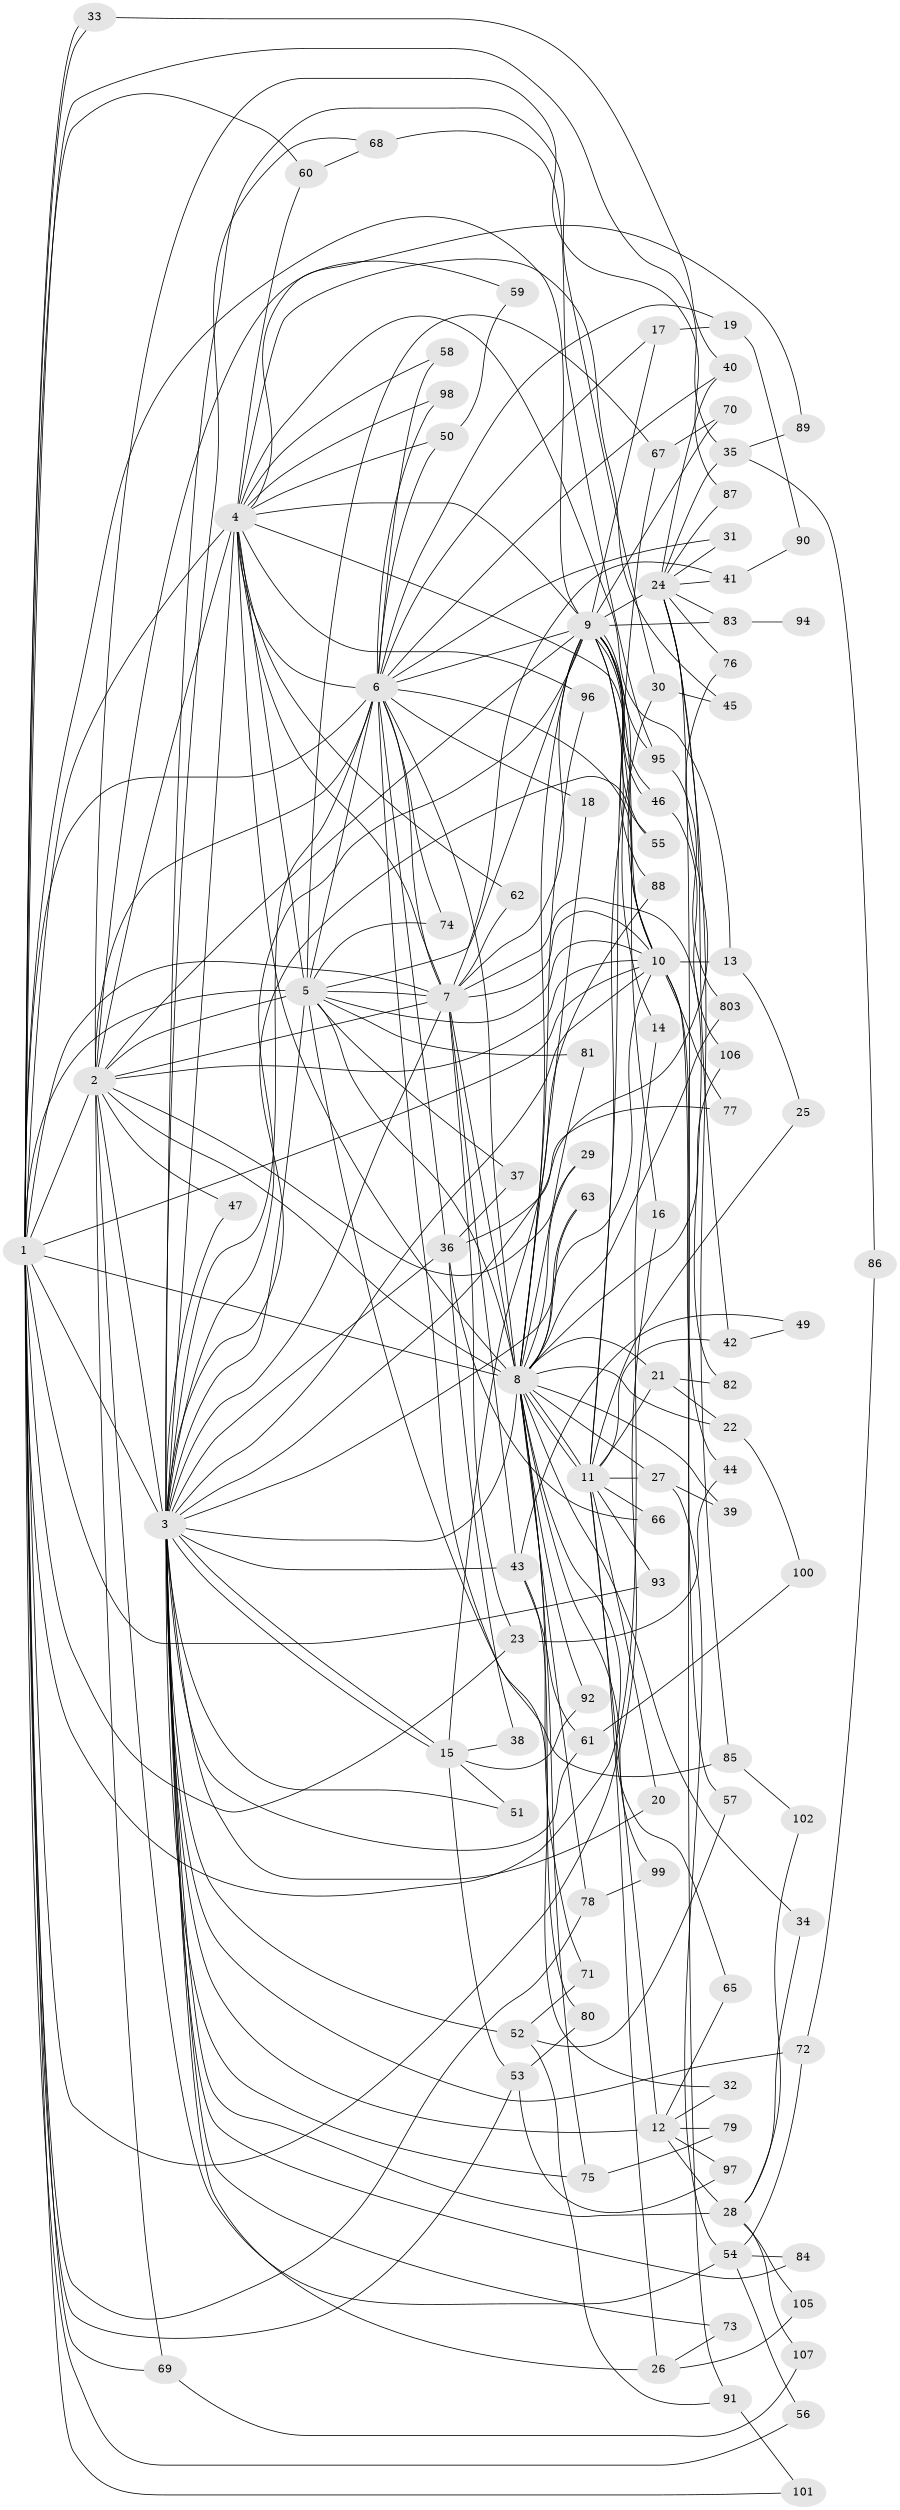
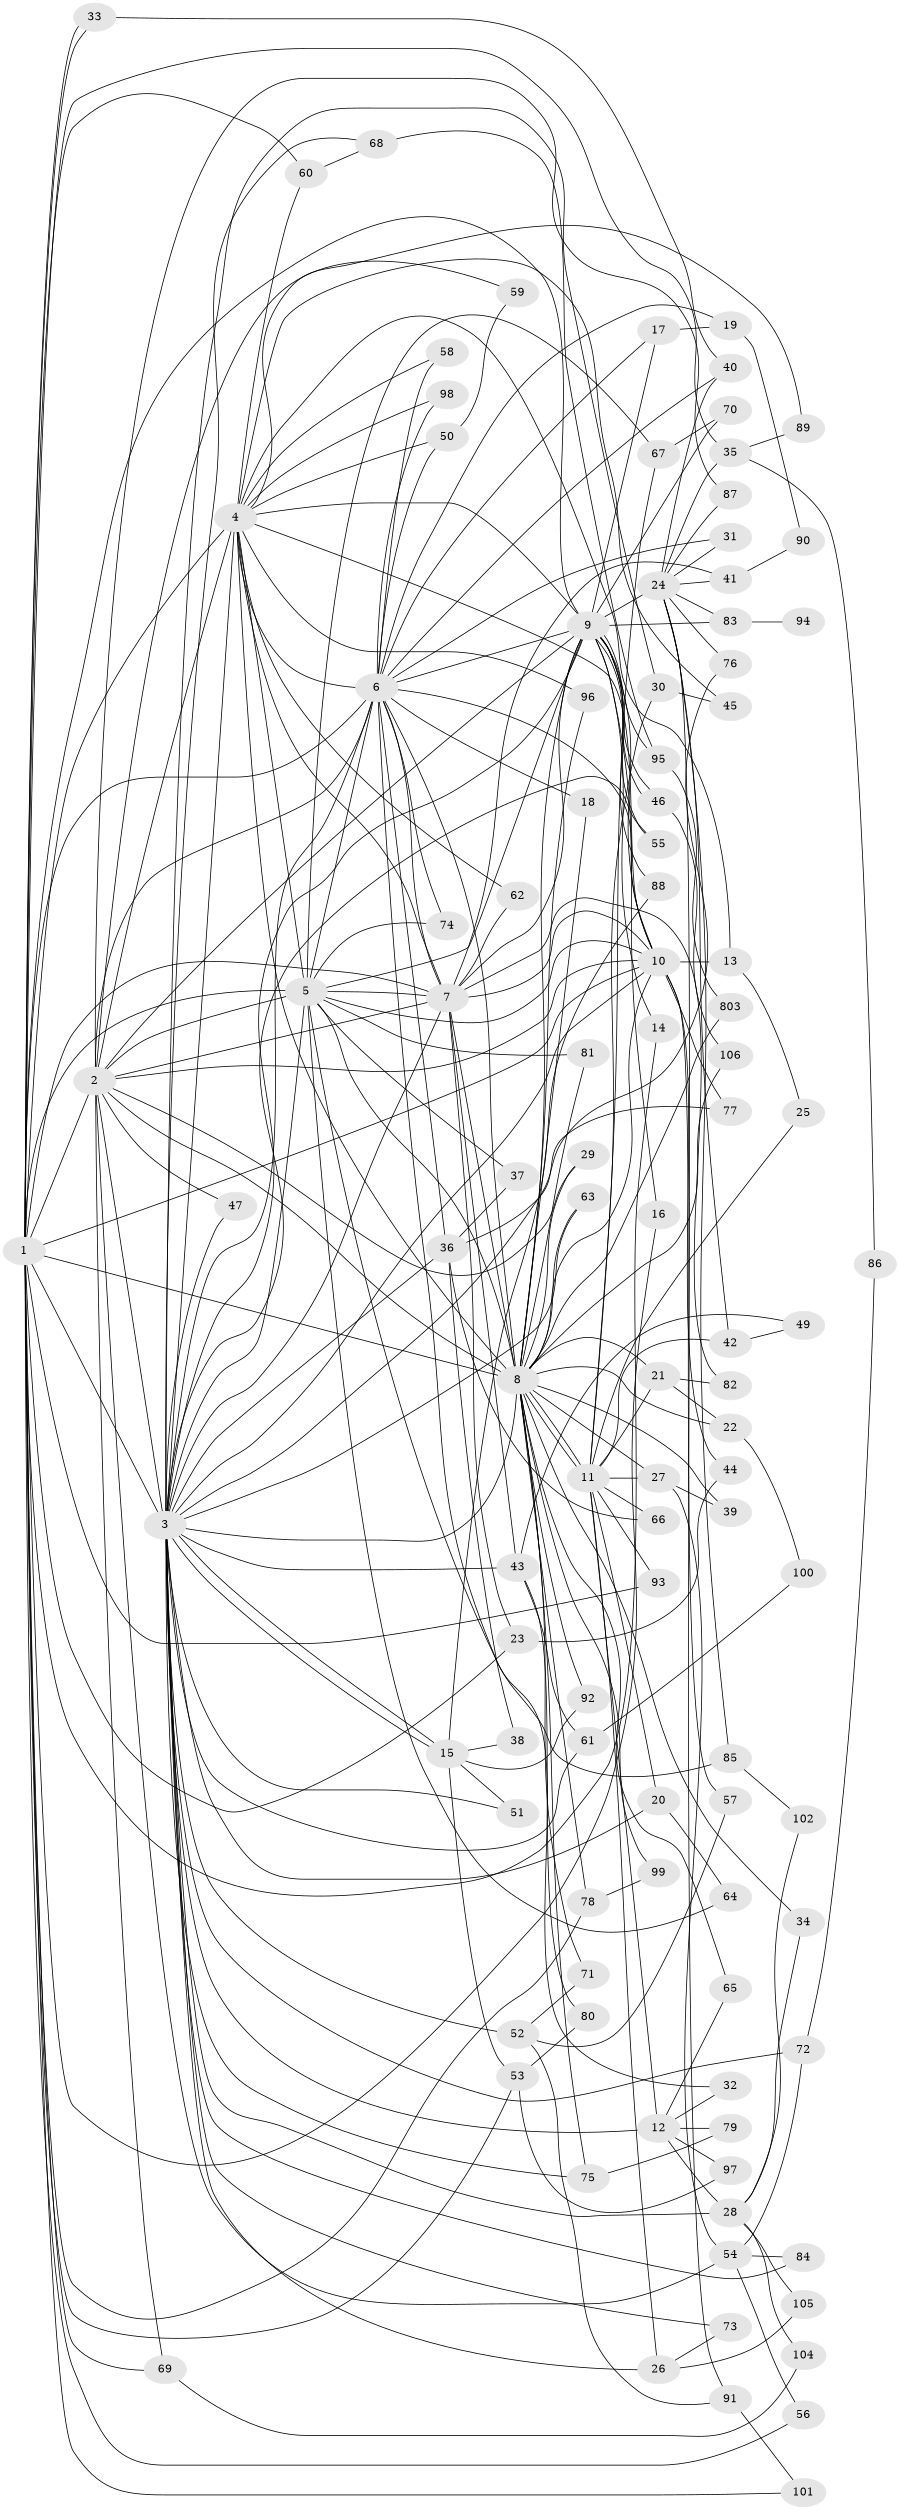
none -> (731, 1897)
(804, 2355) -> (804, 2355)
